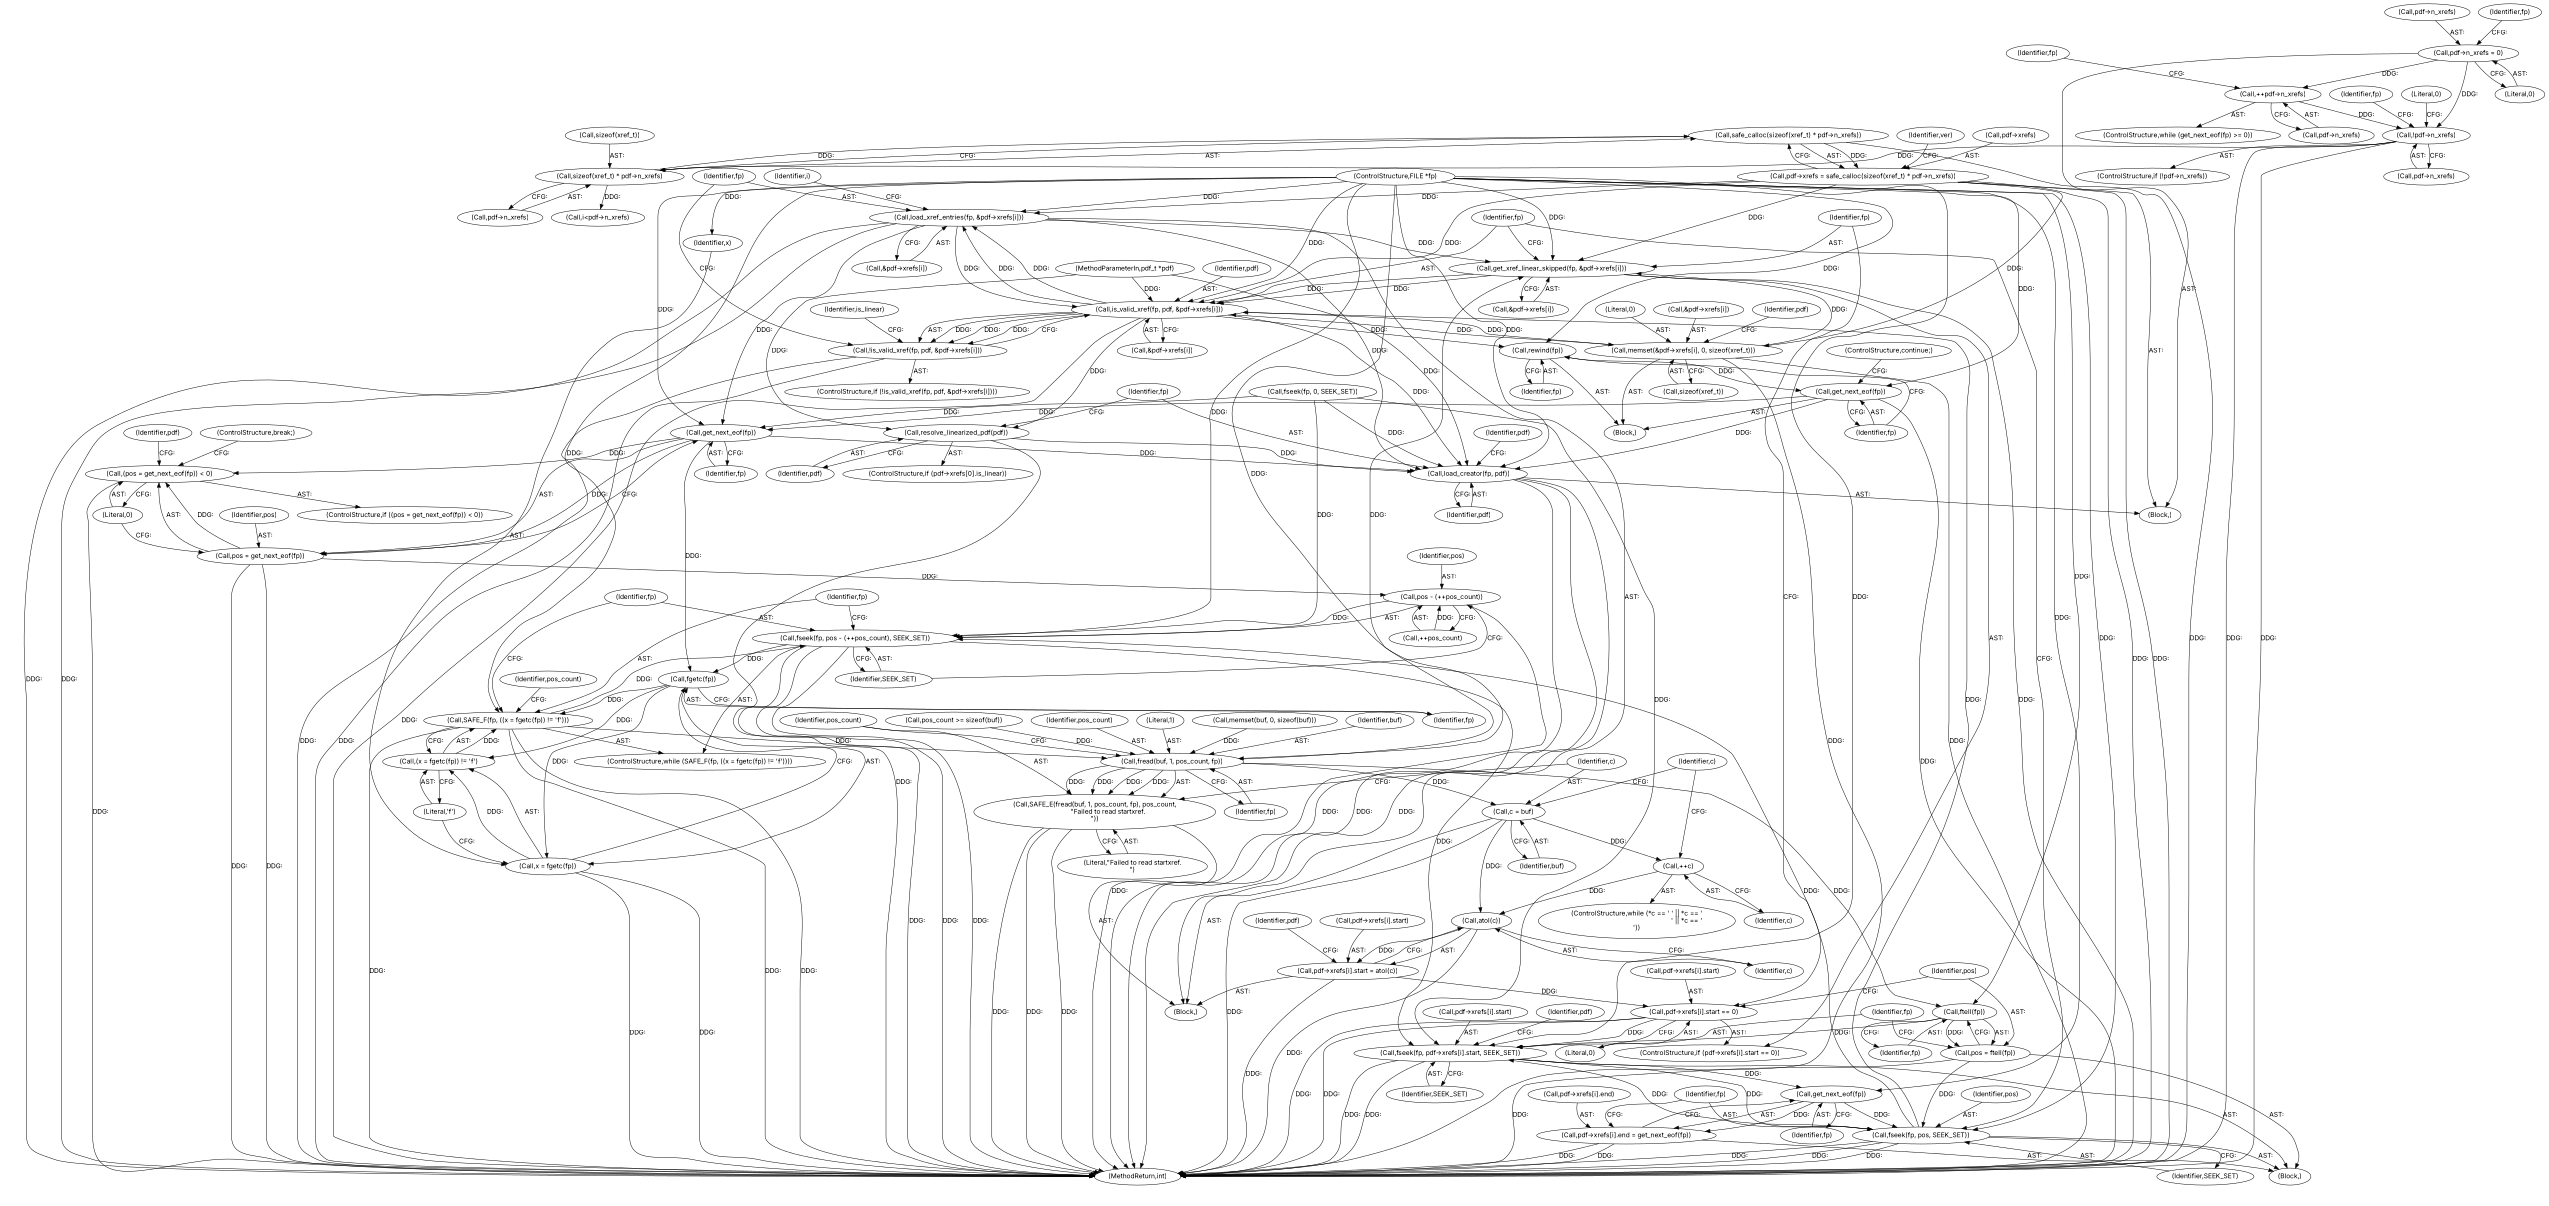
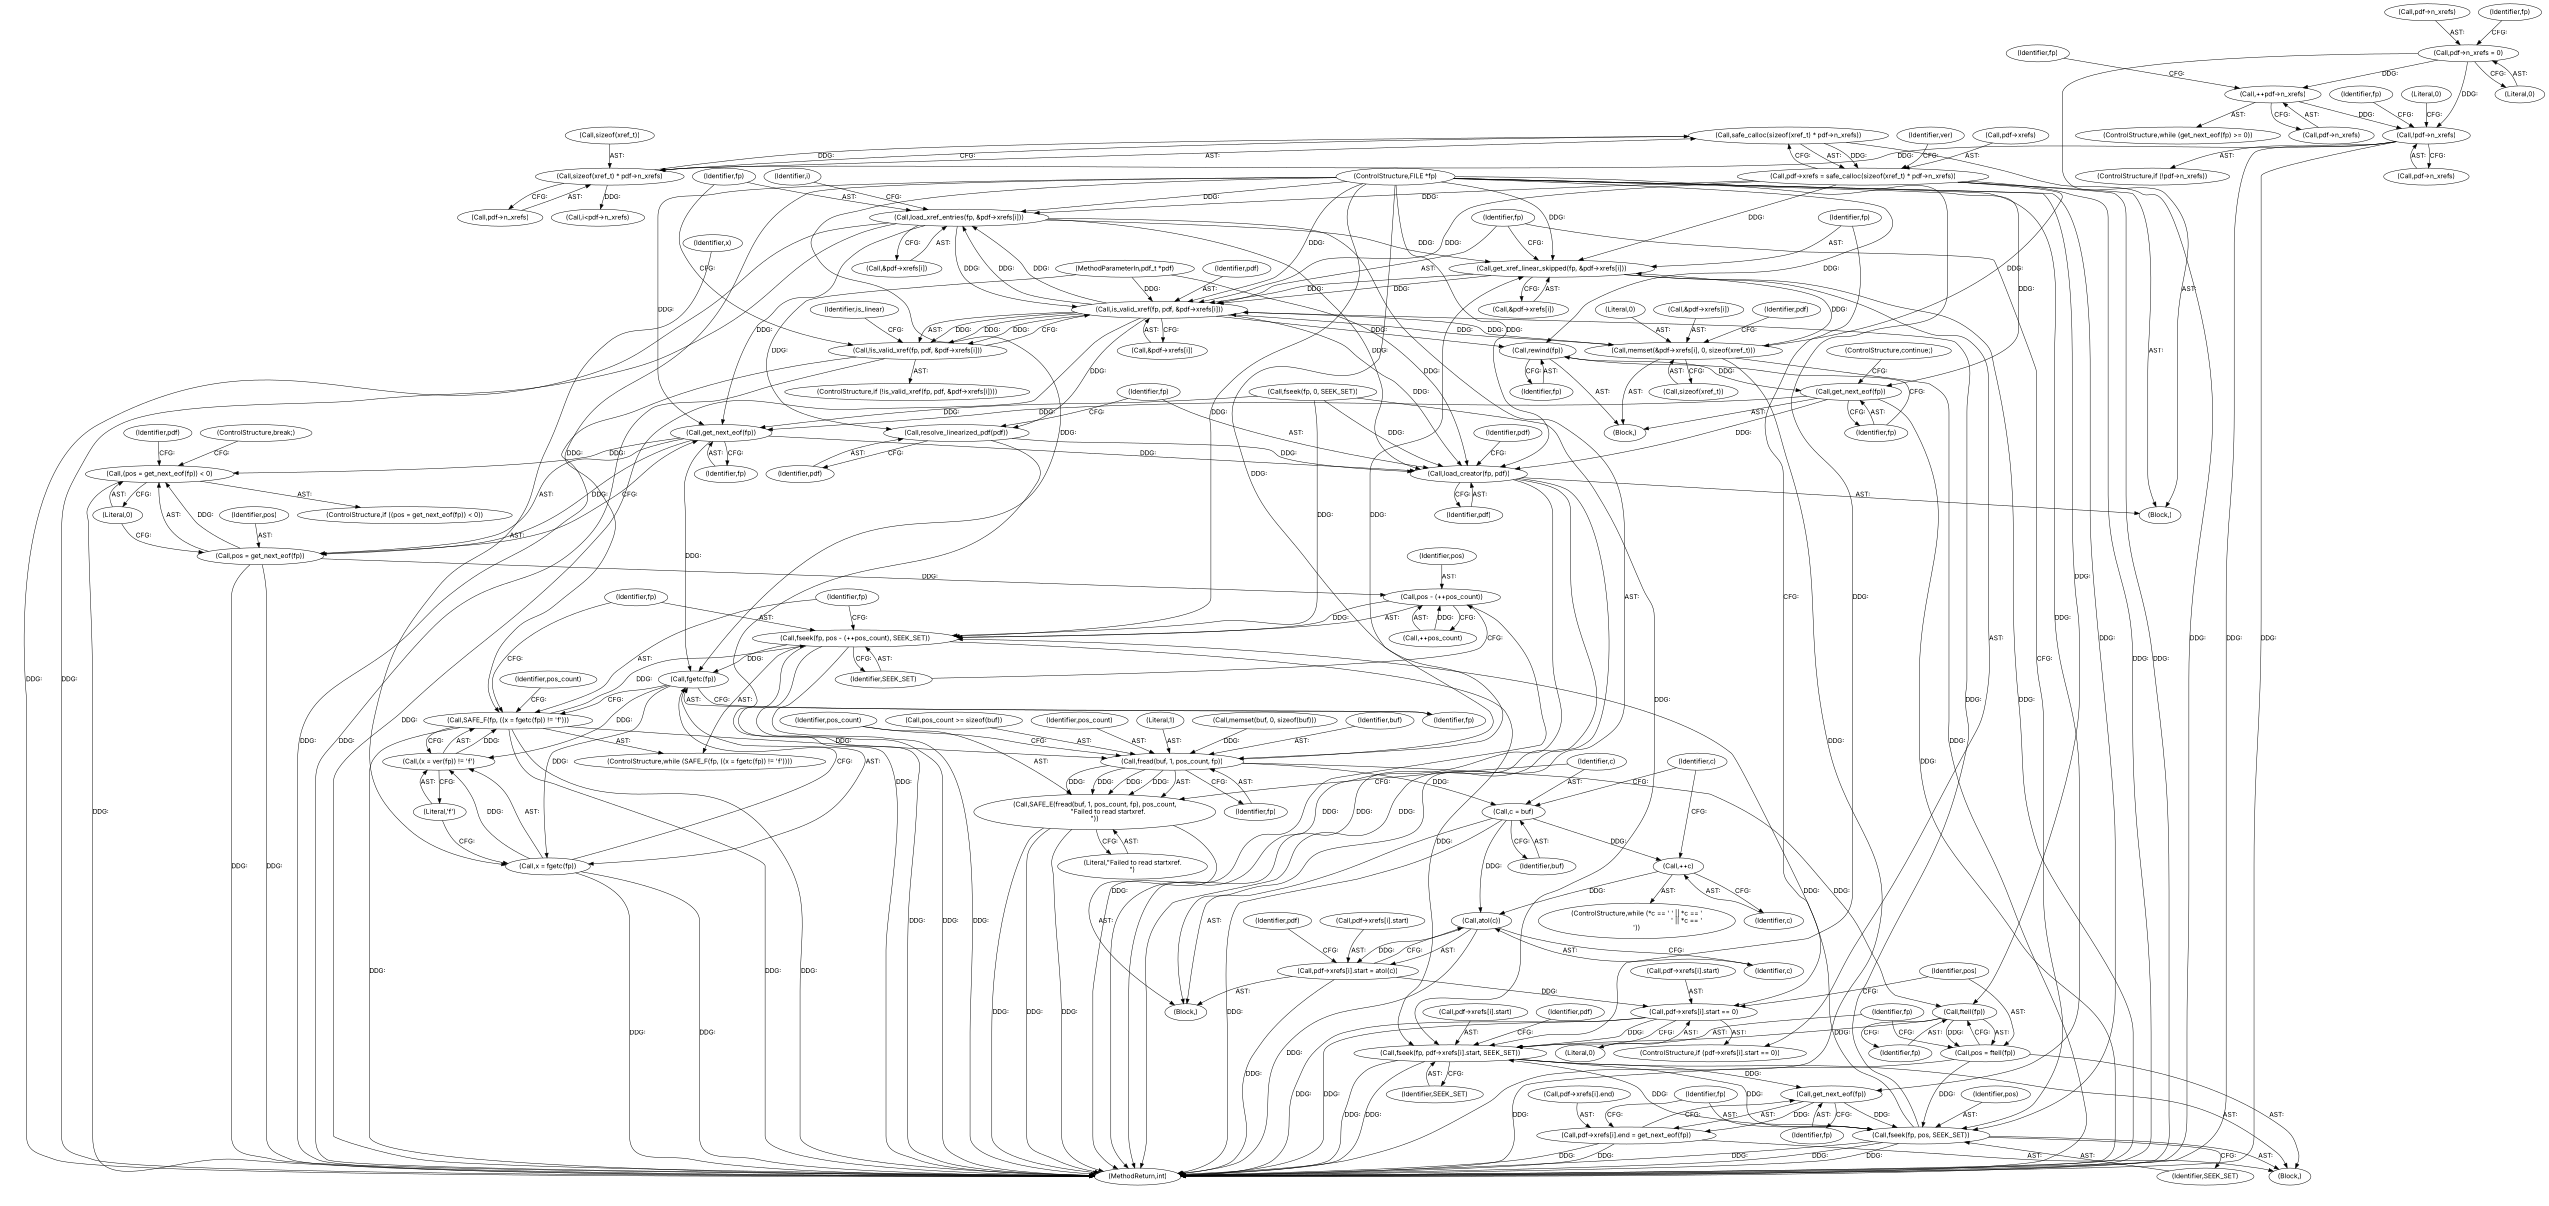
(1011, 182) -> (912, 321)
(938, 474) -> none
(616, 700) -> (616, 700)
(1085, 741) -> (1085, 741)
(439, 762) -> (439, 762)
